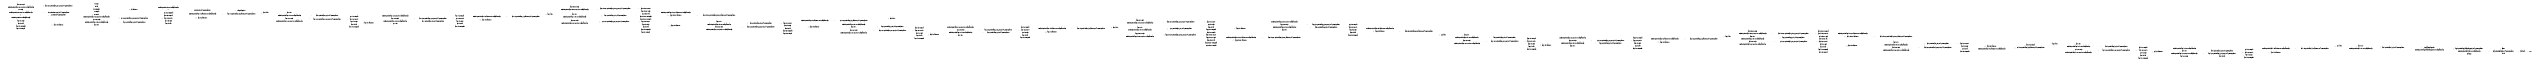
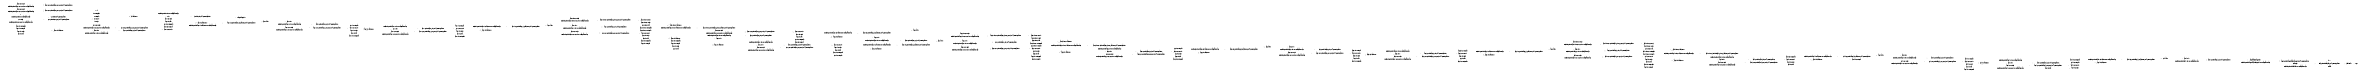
(919, 31) -> none
none -> (1649, 52)
